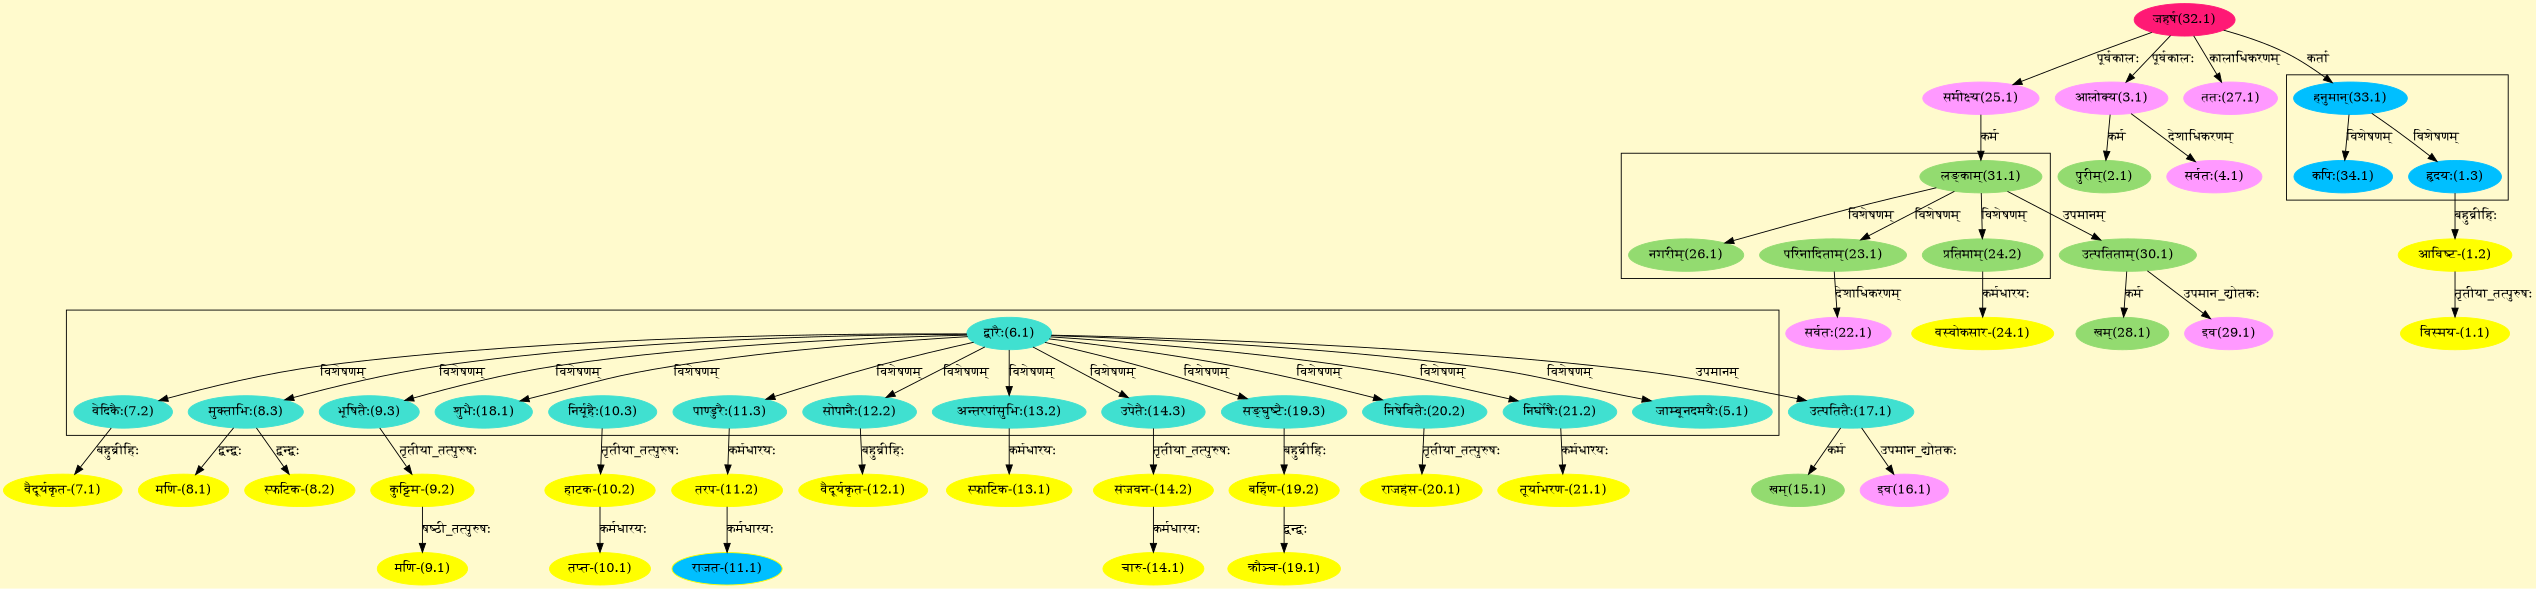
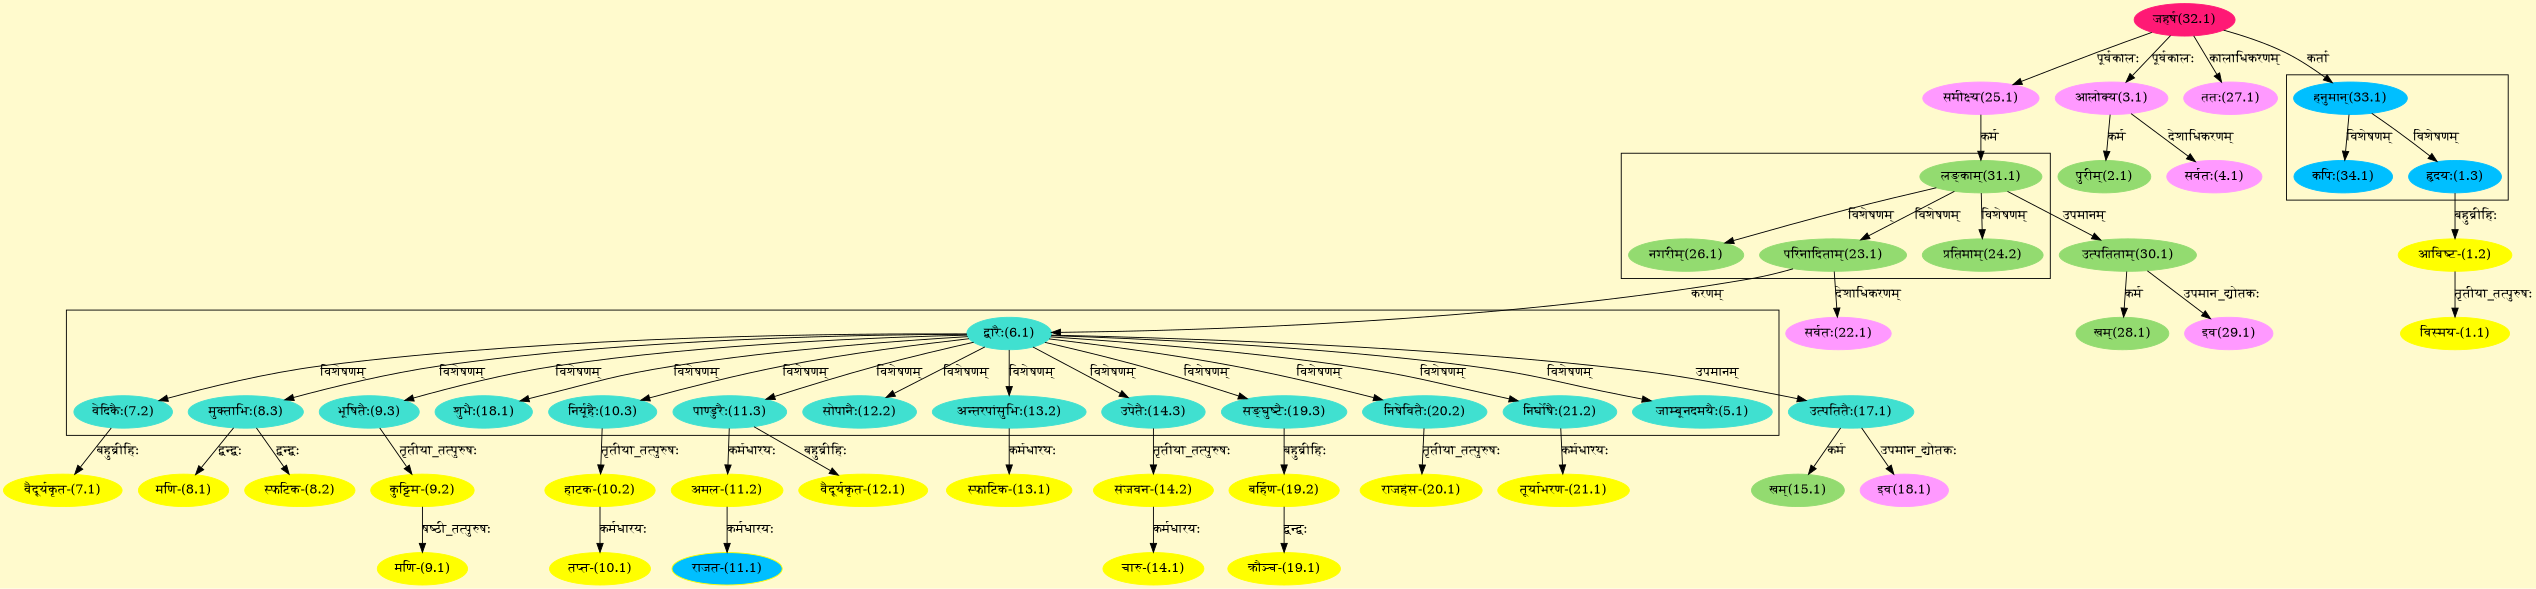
none -> (1428, 316)
(1983, 334) -> none
none -> (808, 361)
(861, 447) -> (792, 449)
(727, 490) -> (727, 490)
(1904, 490) -> (1904, 490)
